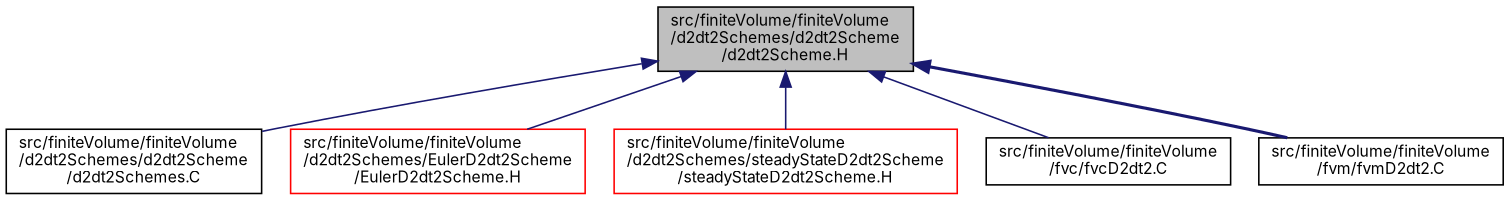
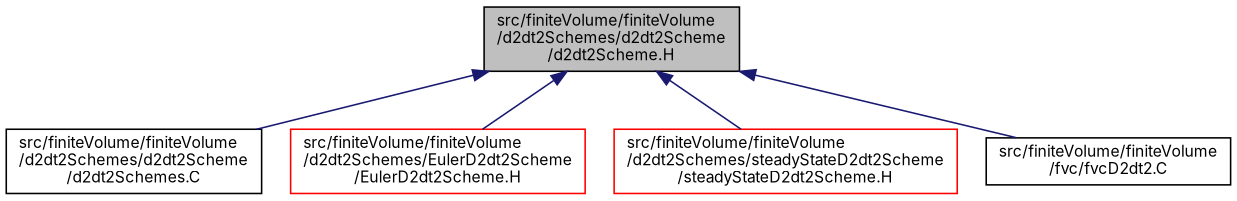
(1381, 161) -> none
